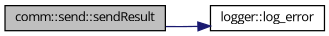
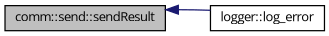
(182, 27) -> (195, 10)
